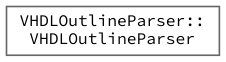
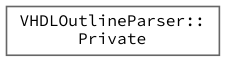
(113, 31) -> (113, 31)
